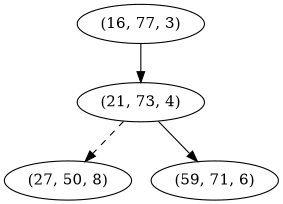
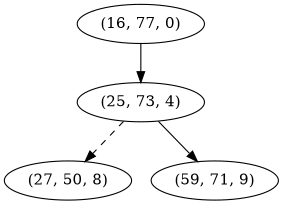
(141, 24) -> (141, 24)
(141, 102) -> (141, 102)
(215, 181) -> (215, 181)
